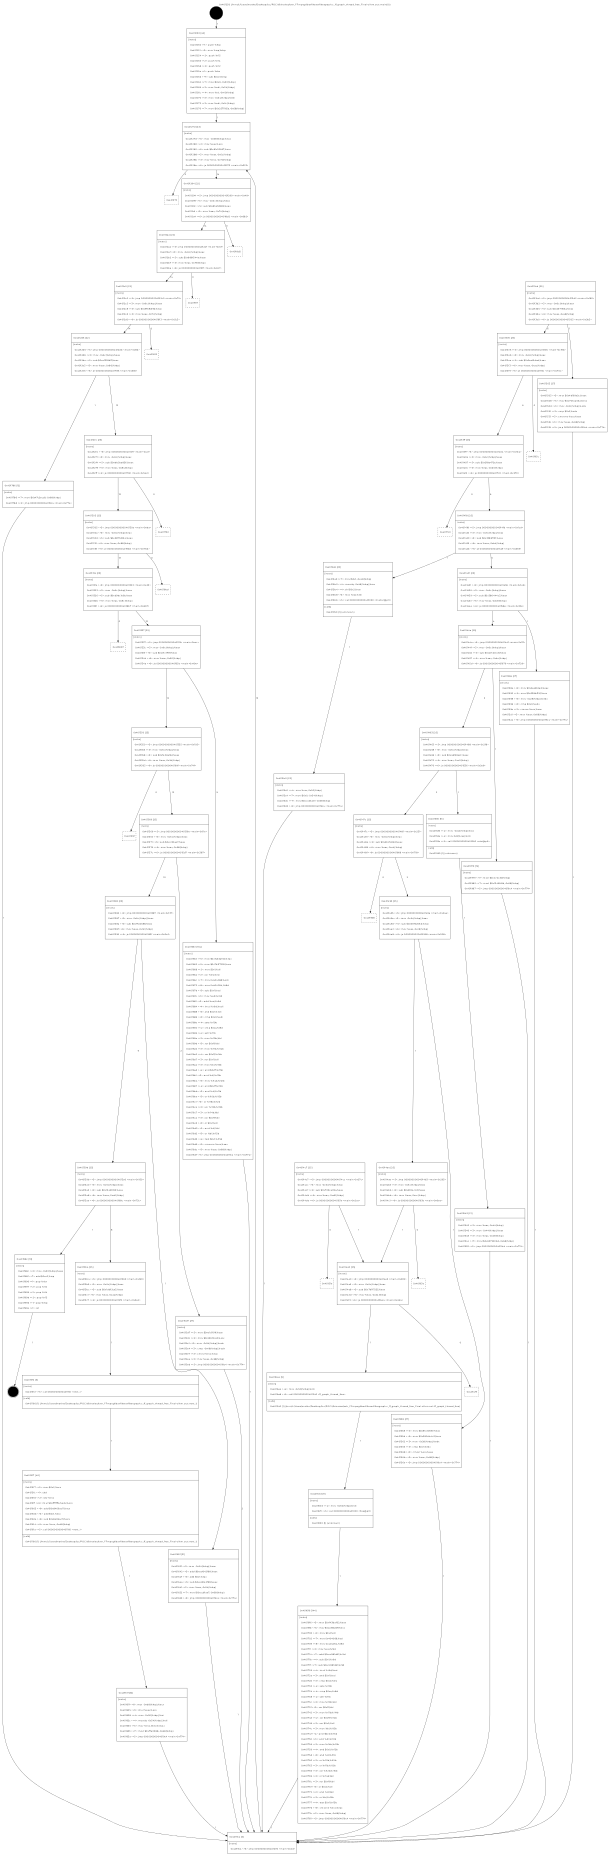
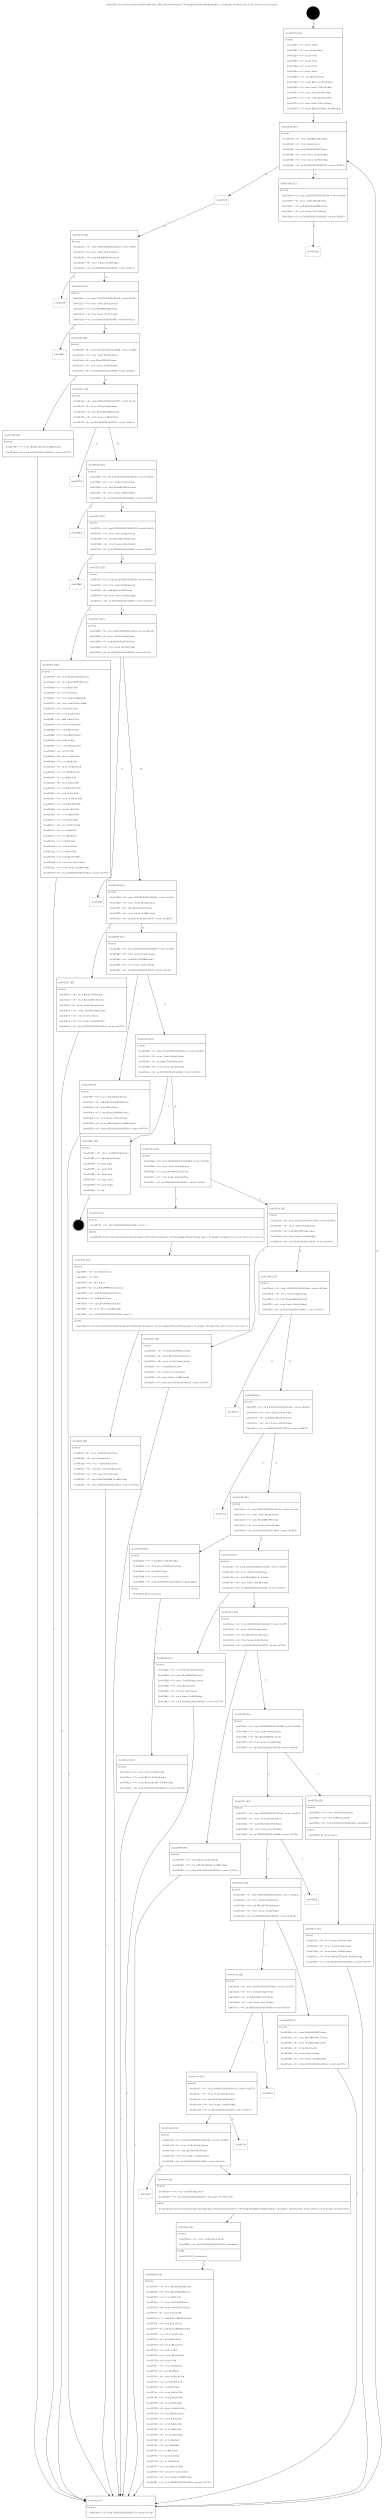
(204, 225) -> (177, 220)
none -> (239, 1191)
(393, 1233) -> (241, 2041)
